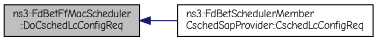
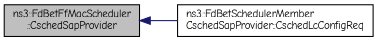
(72, 21) -> (72, 21)
